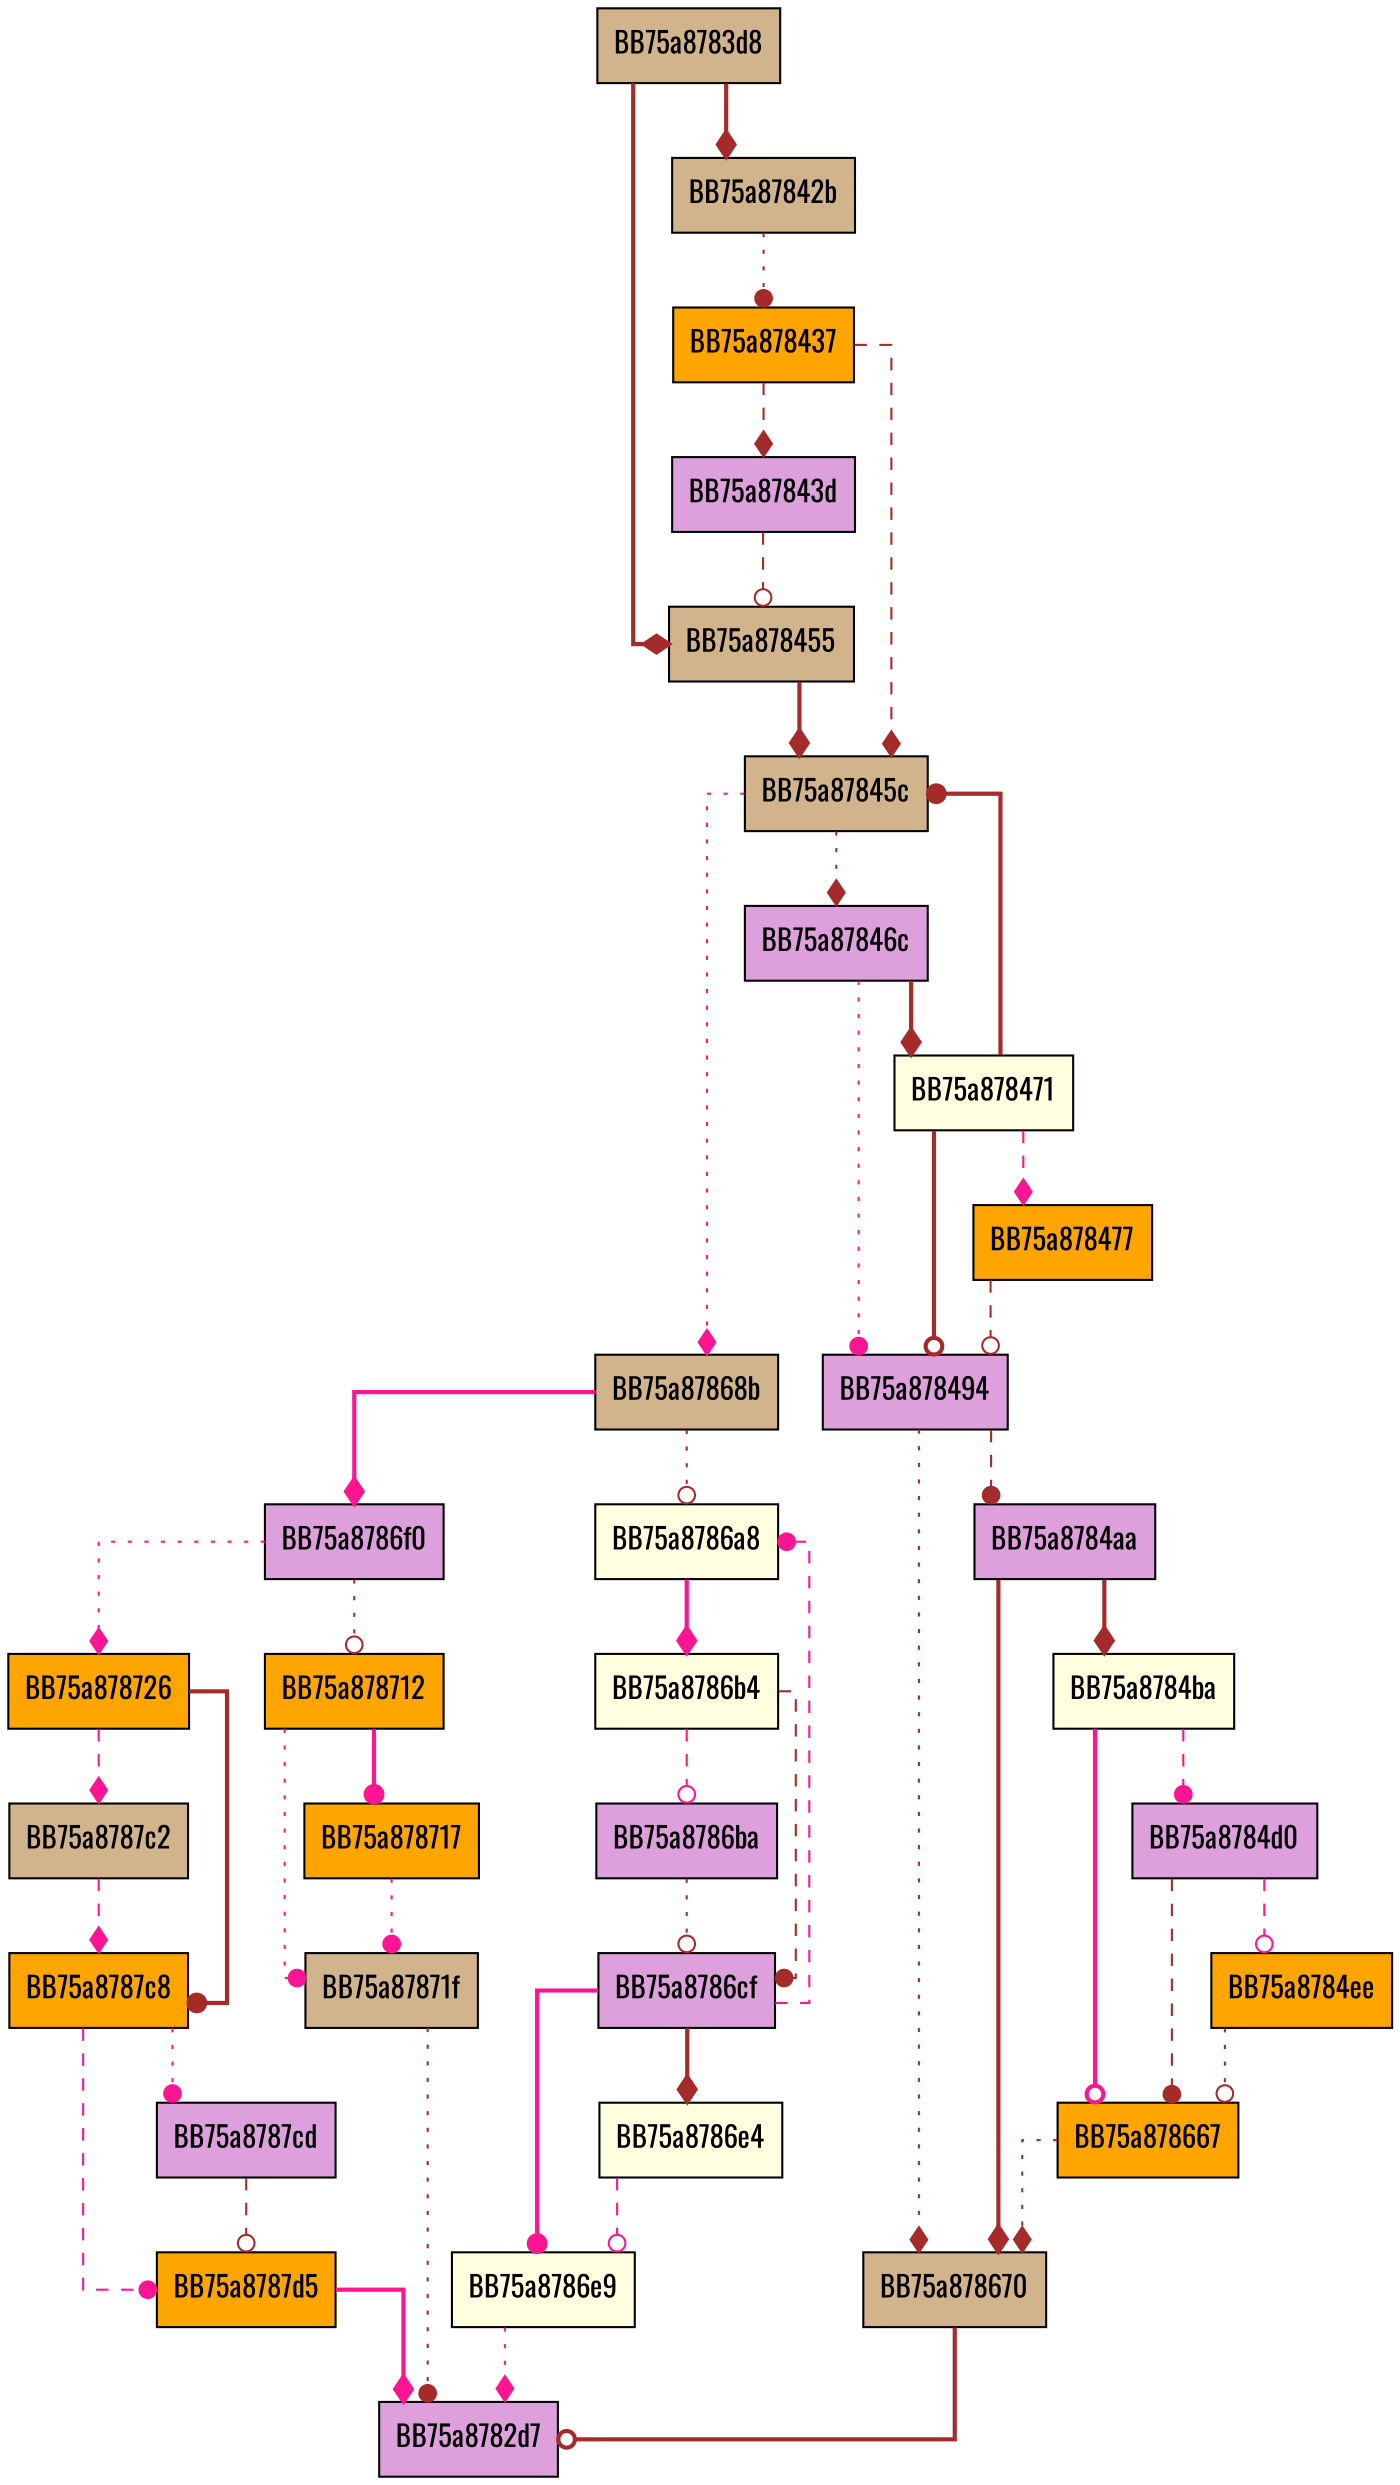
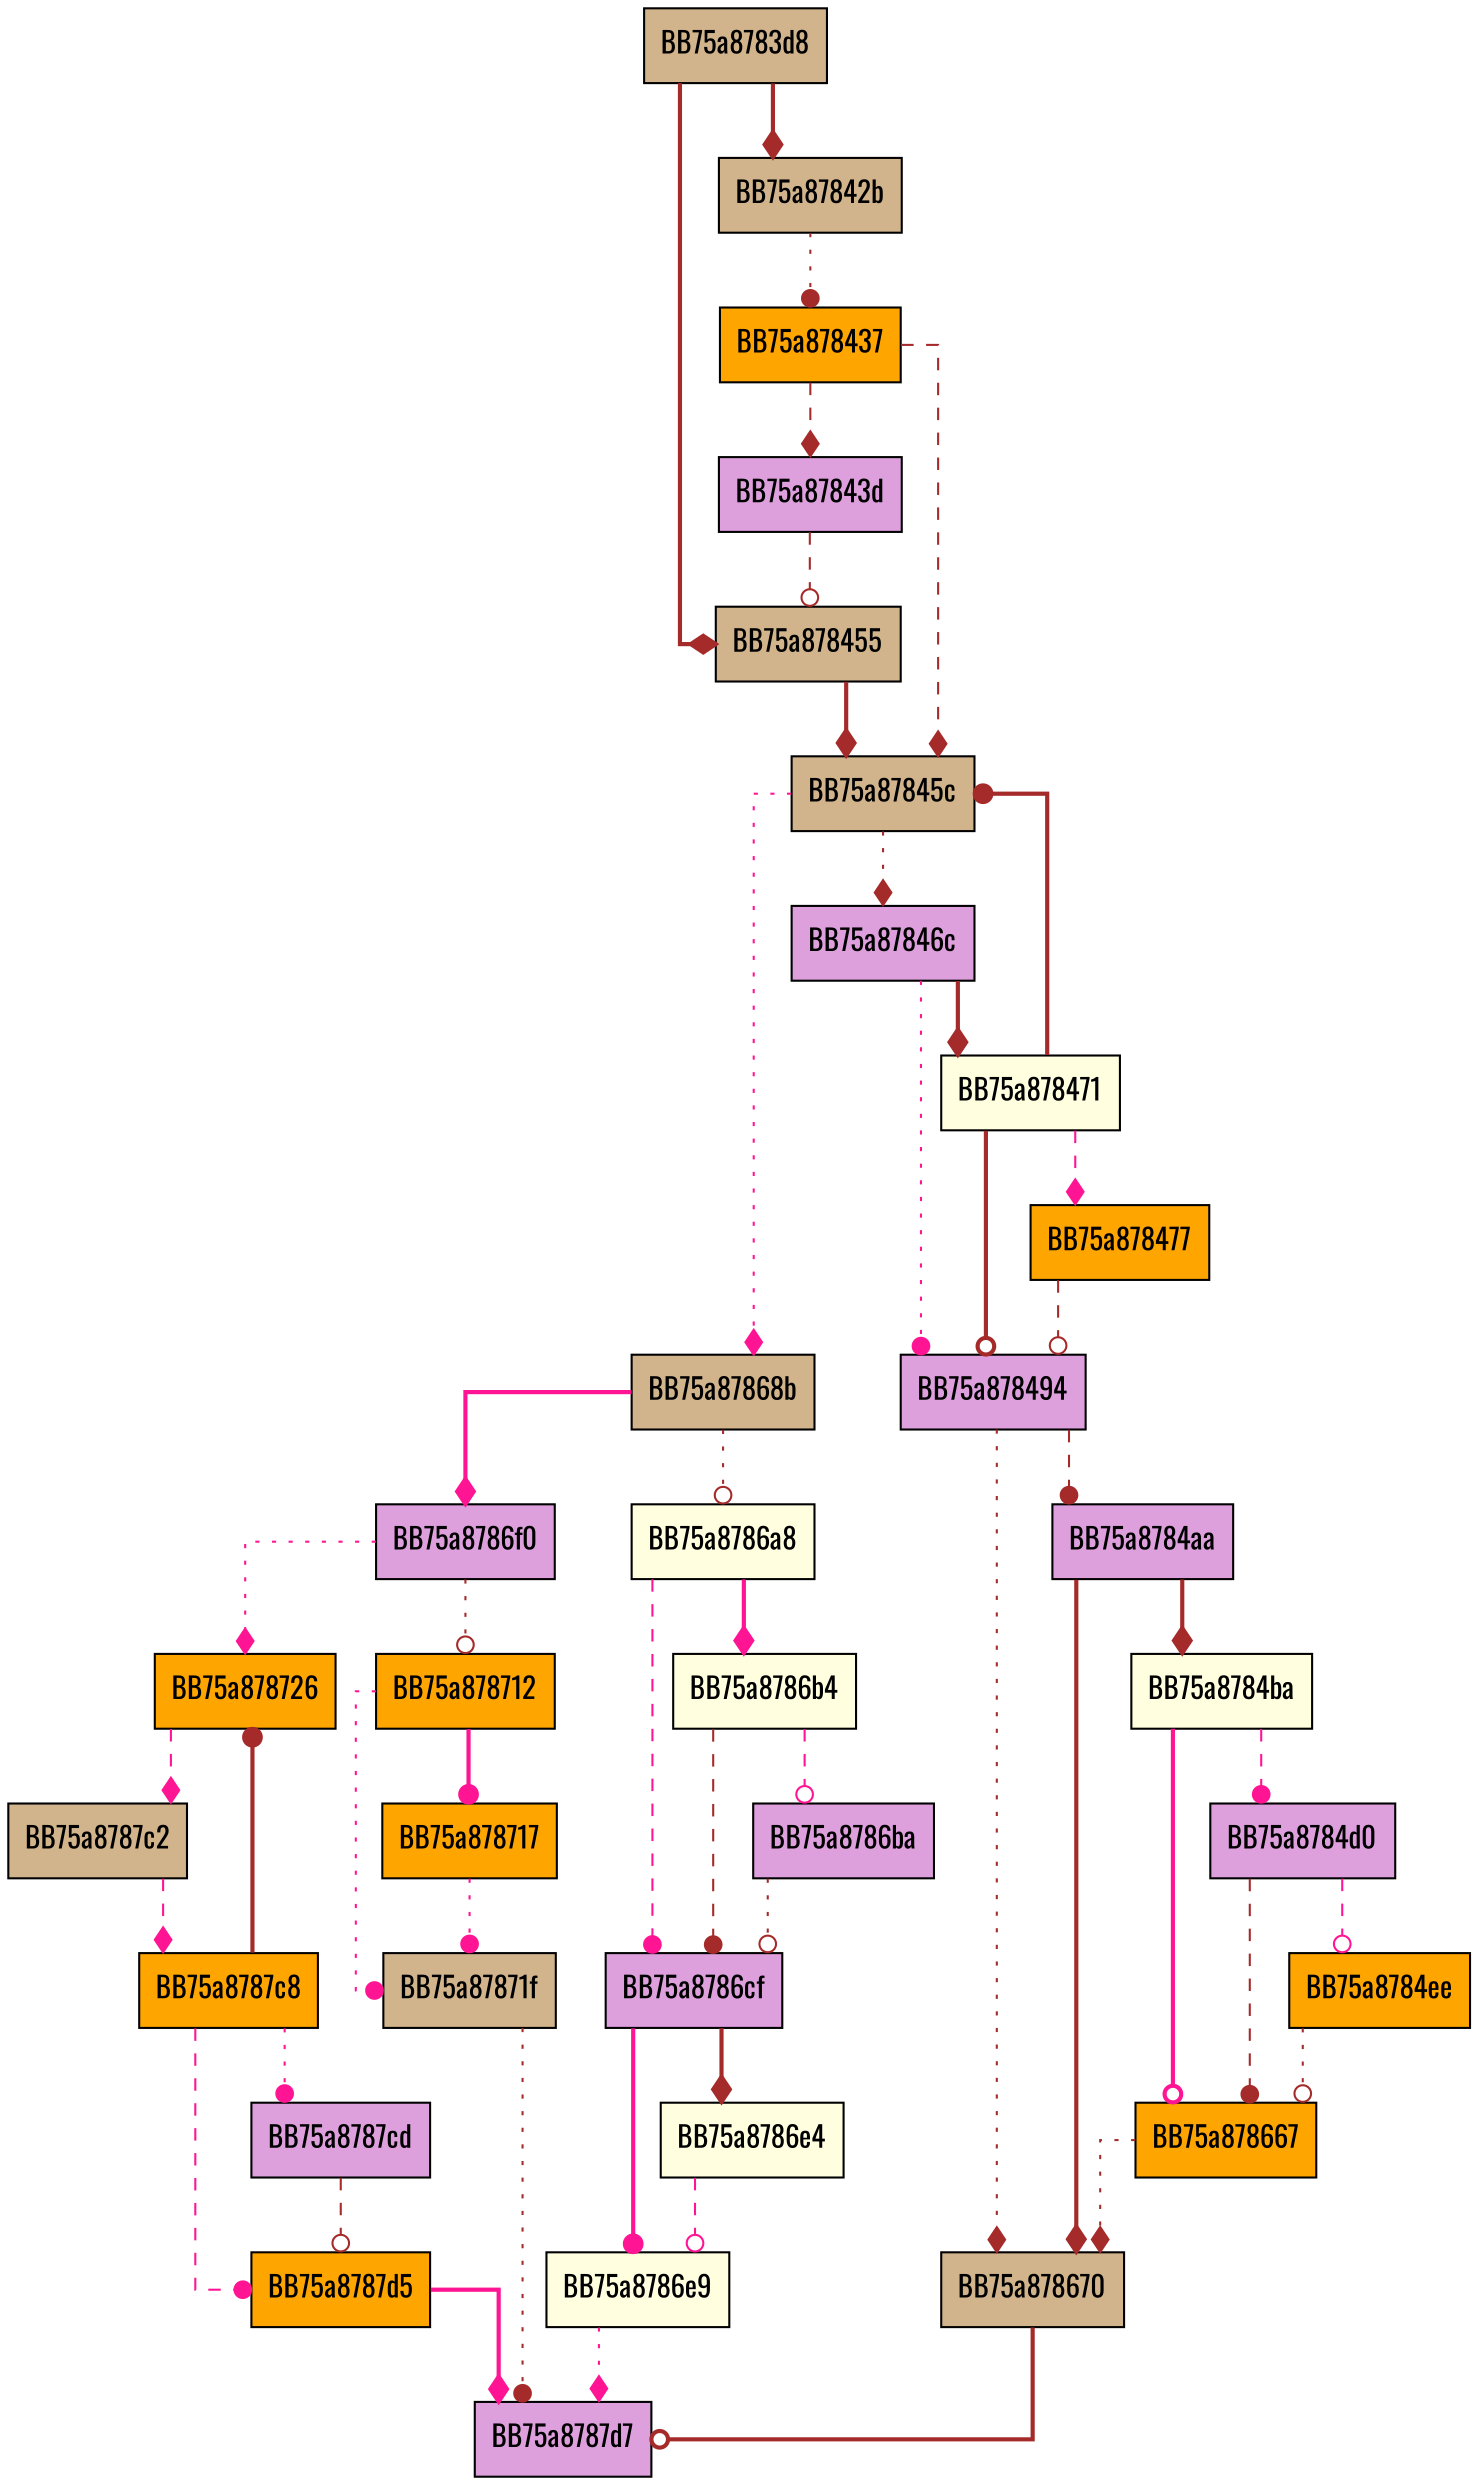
(809, 1782) -> (652, 1758)
(227, 1839) -> (252, 1849)
(469, 2439) -> (563, 2439)
